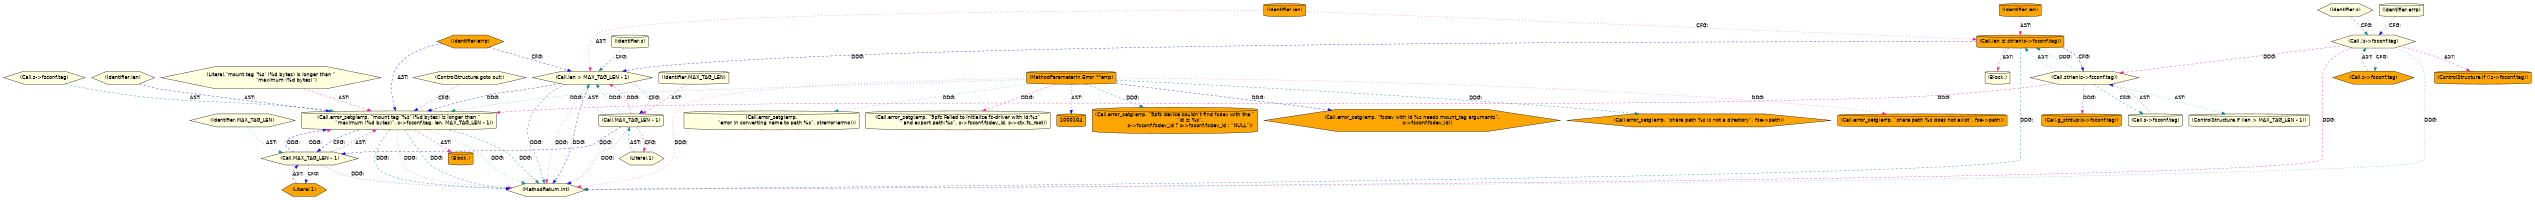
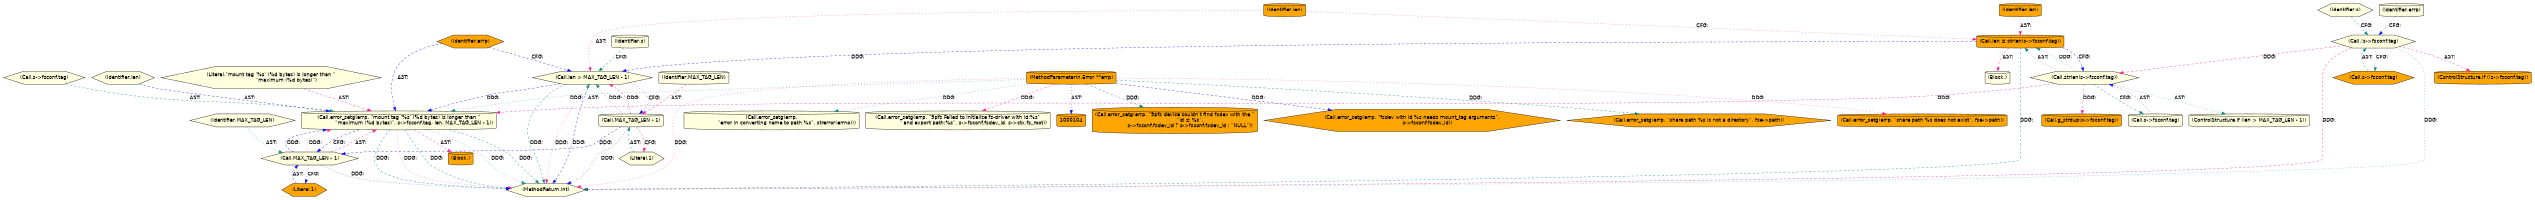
(470, 78) -> none
